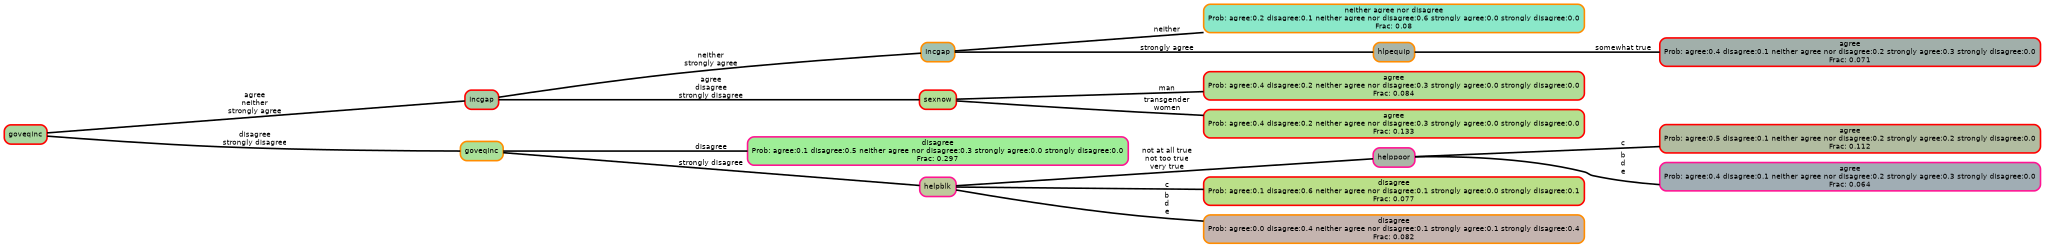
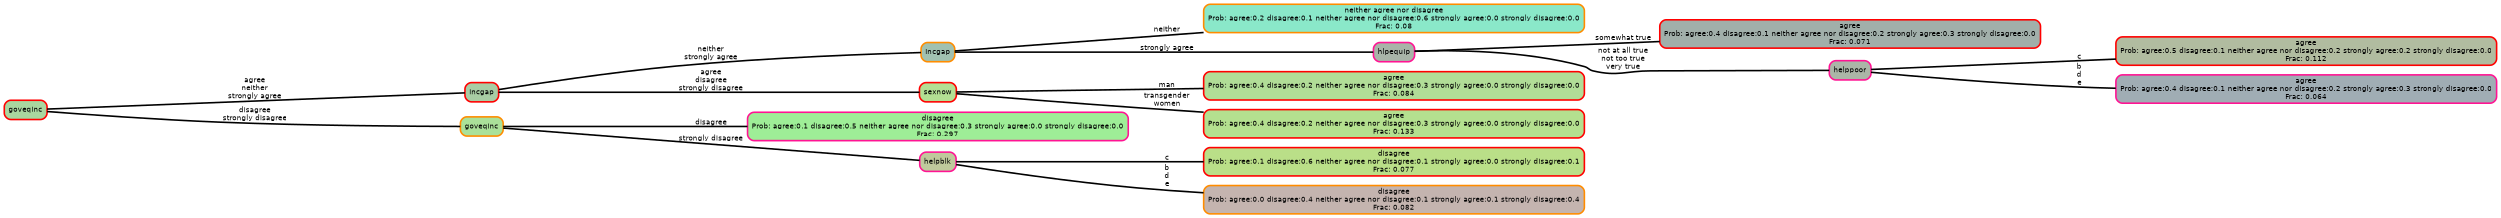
(1394, 52) -> (1394, 52)
(1165, 172) -> (1621, 73)
